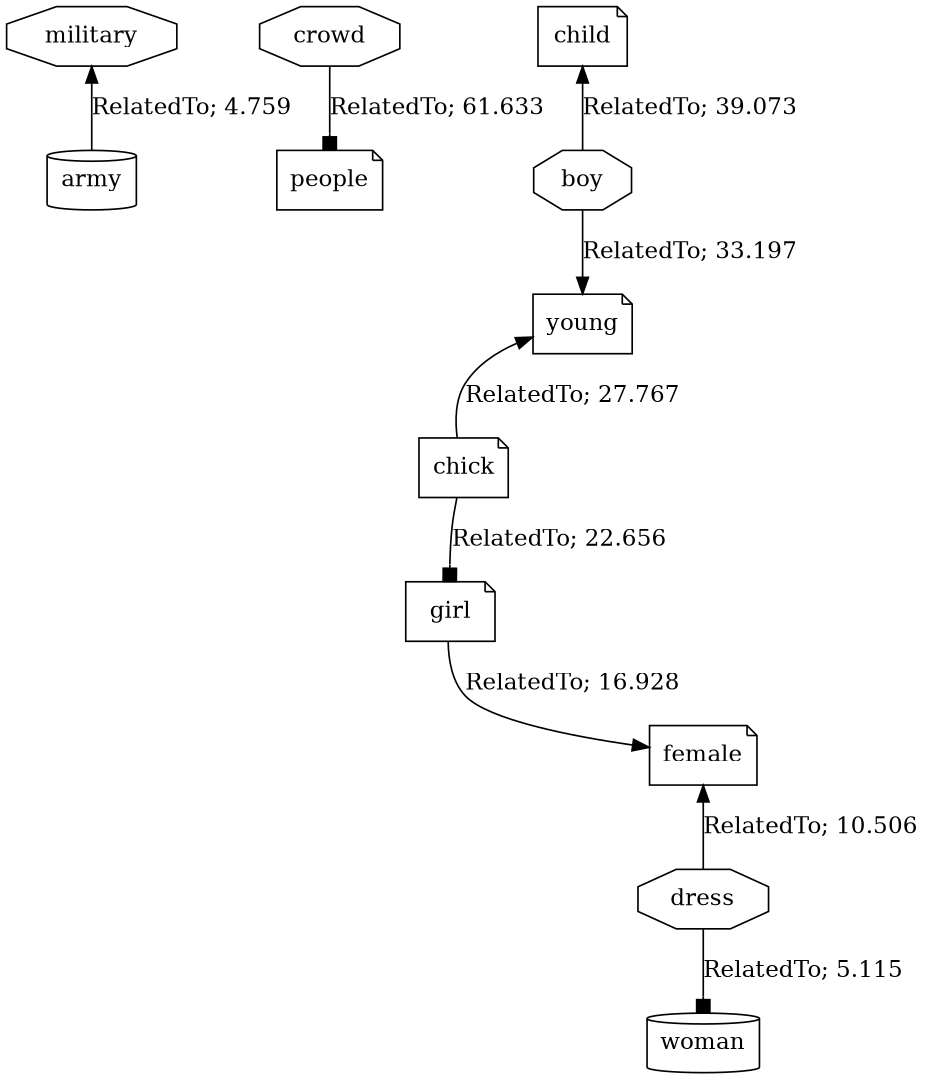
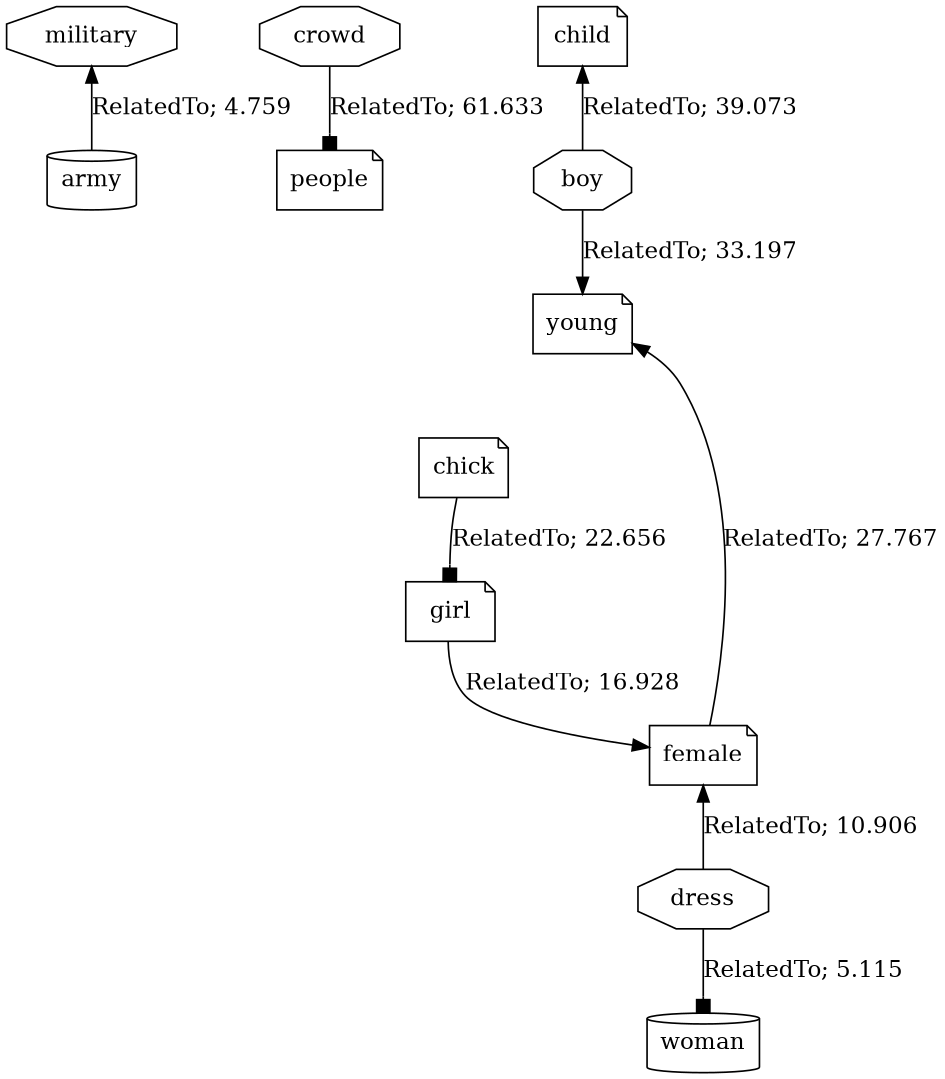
(468, 379) -> (723, 528)
(811, 827) -> (811, 827)
